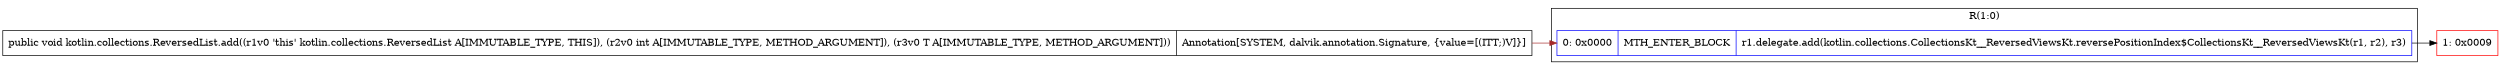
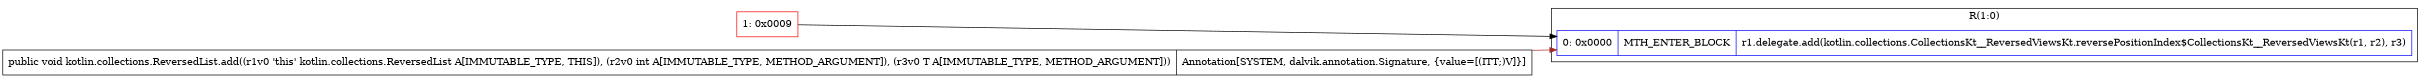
(2422, 43) -> (1174, 31)
